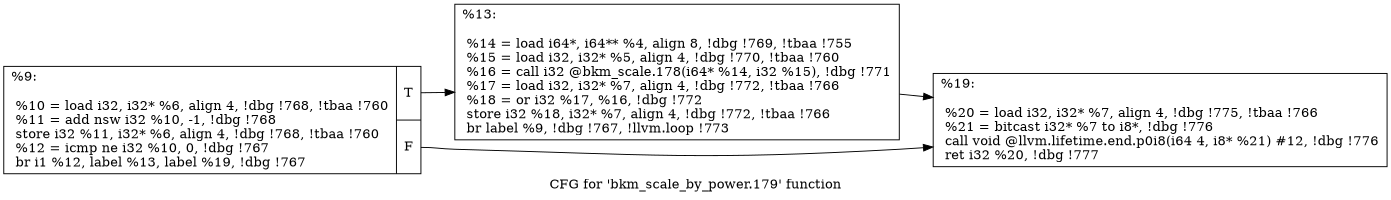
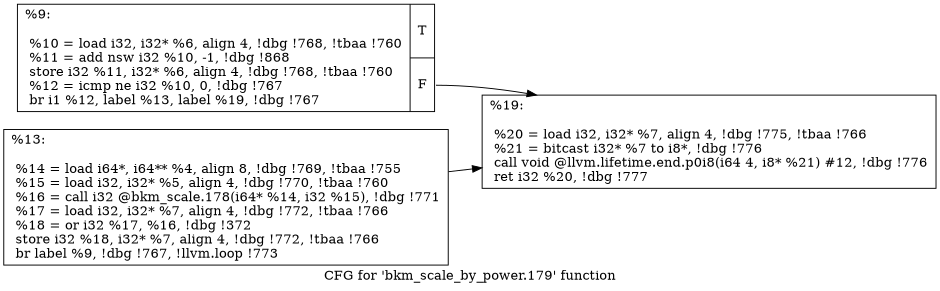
(433, 93) -> none
(583, 100) -> (132, 226)
(144, 120) -> (158, 58)
